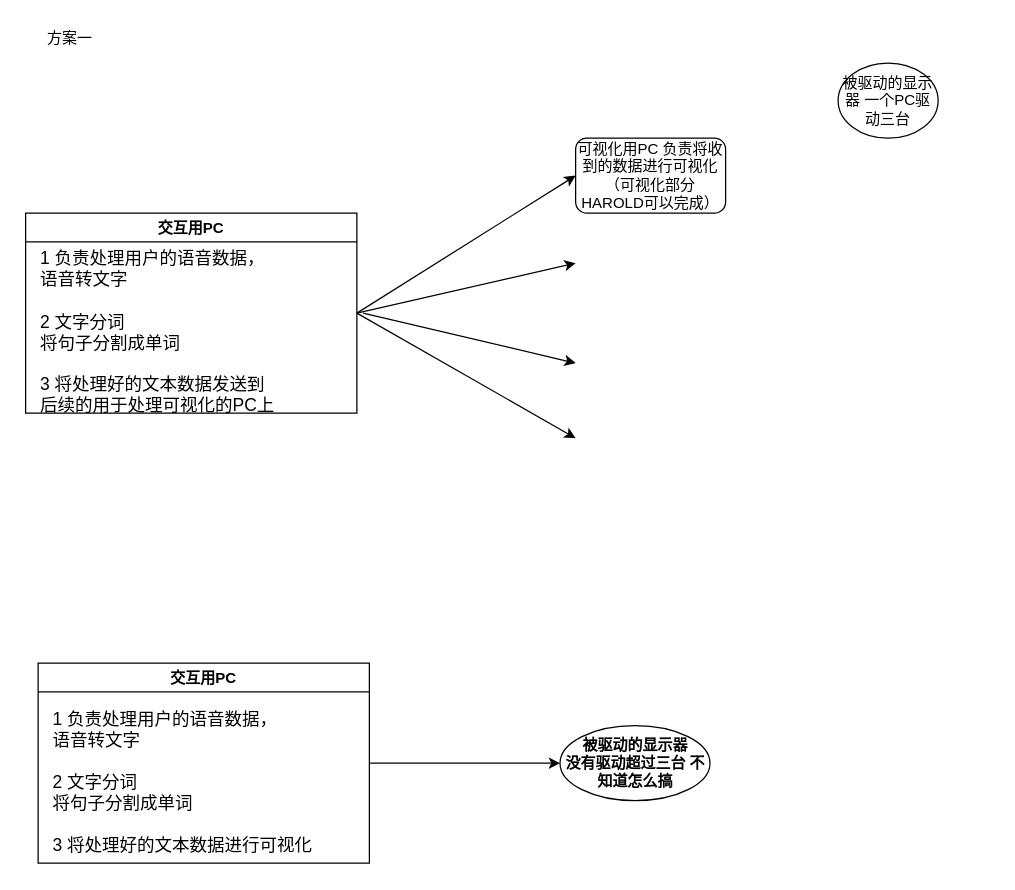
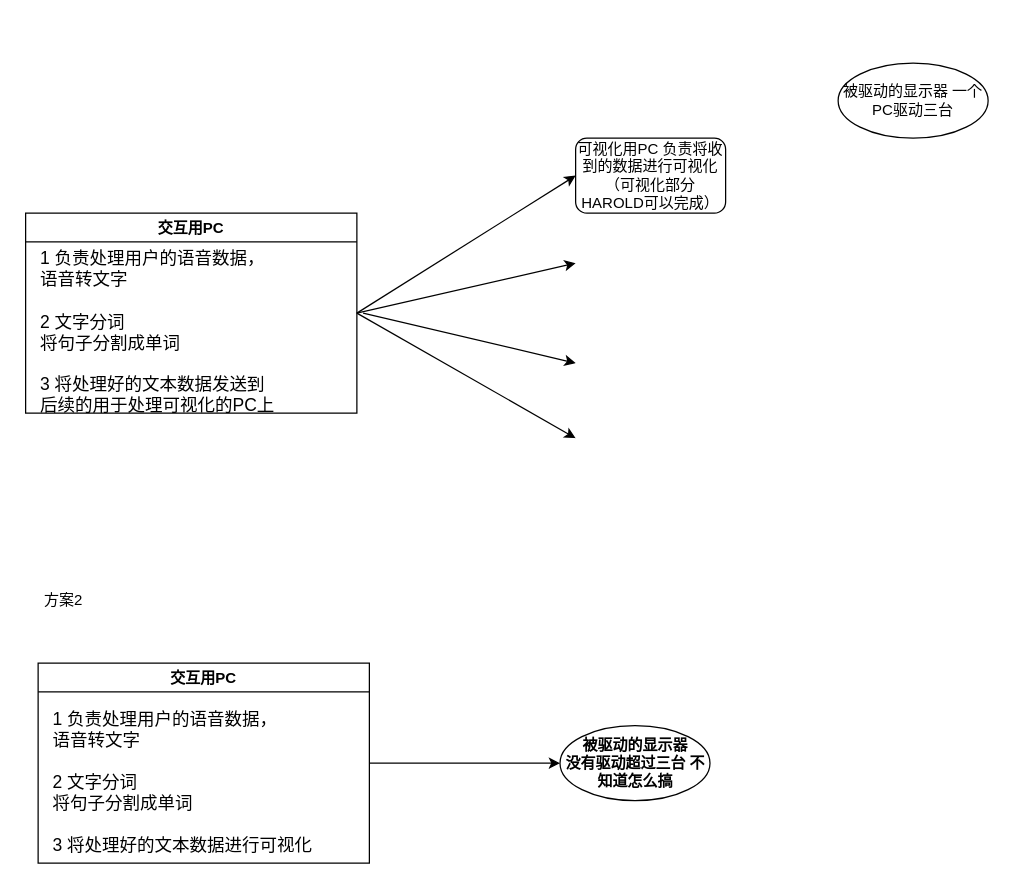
(69, 38) -> none
(888, 101) -> (913, 101)
none -> (63, 601)
